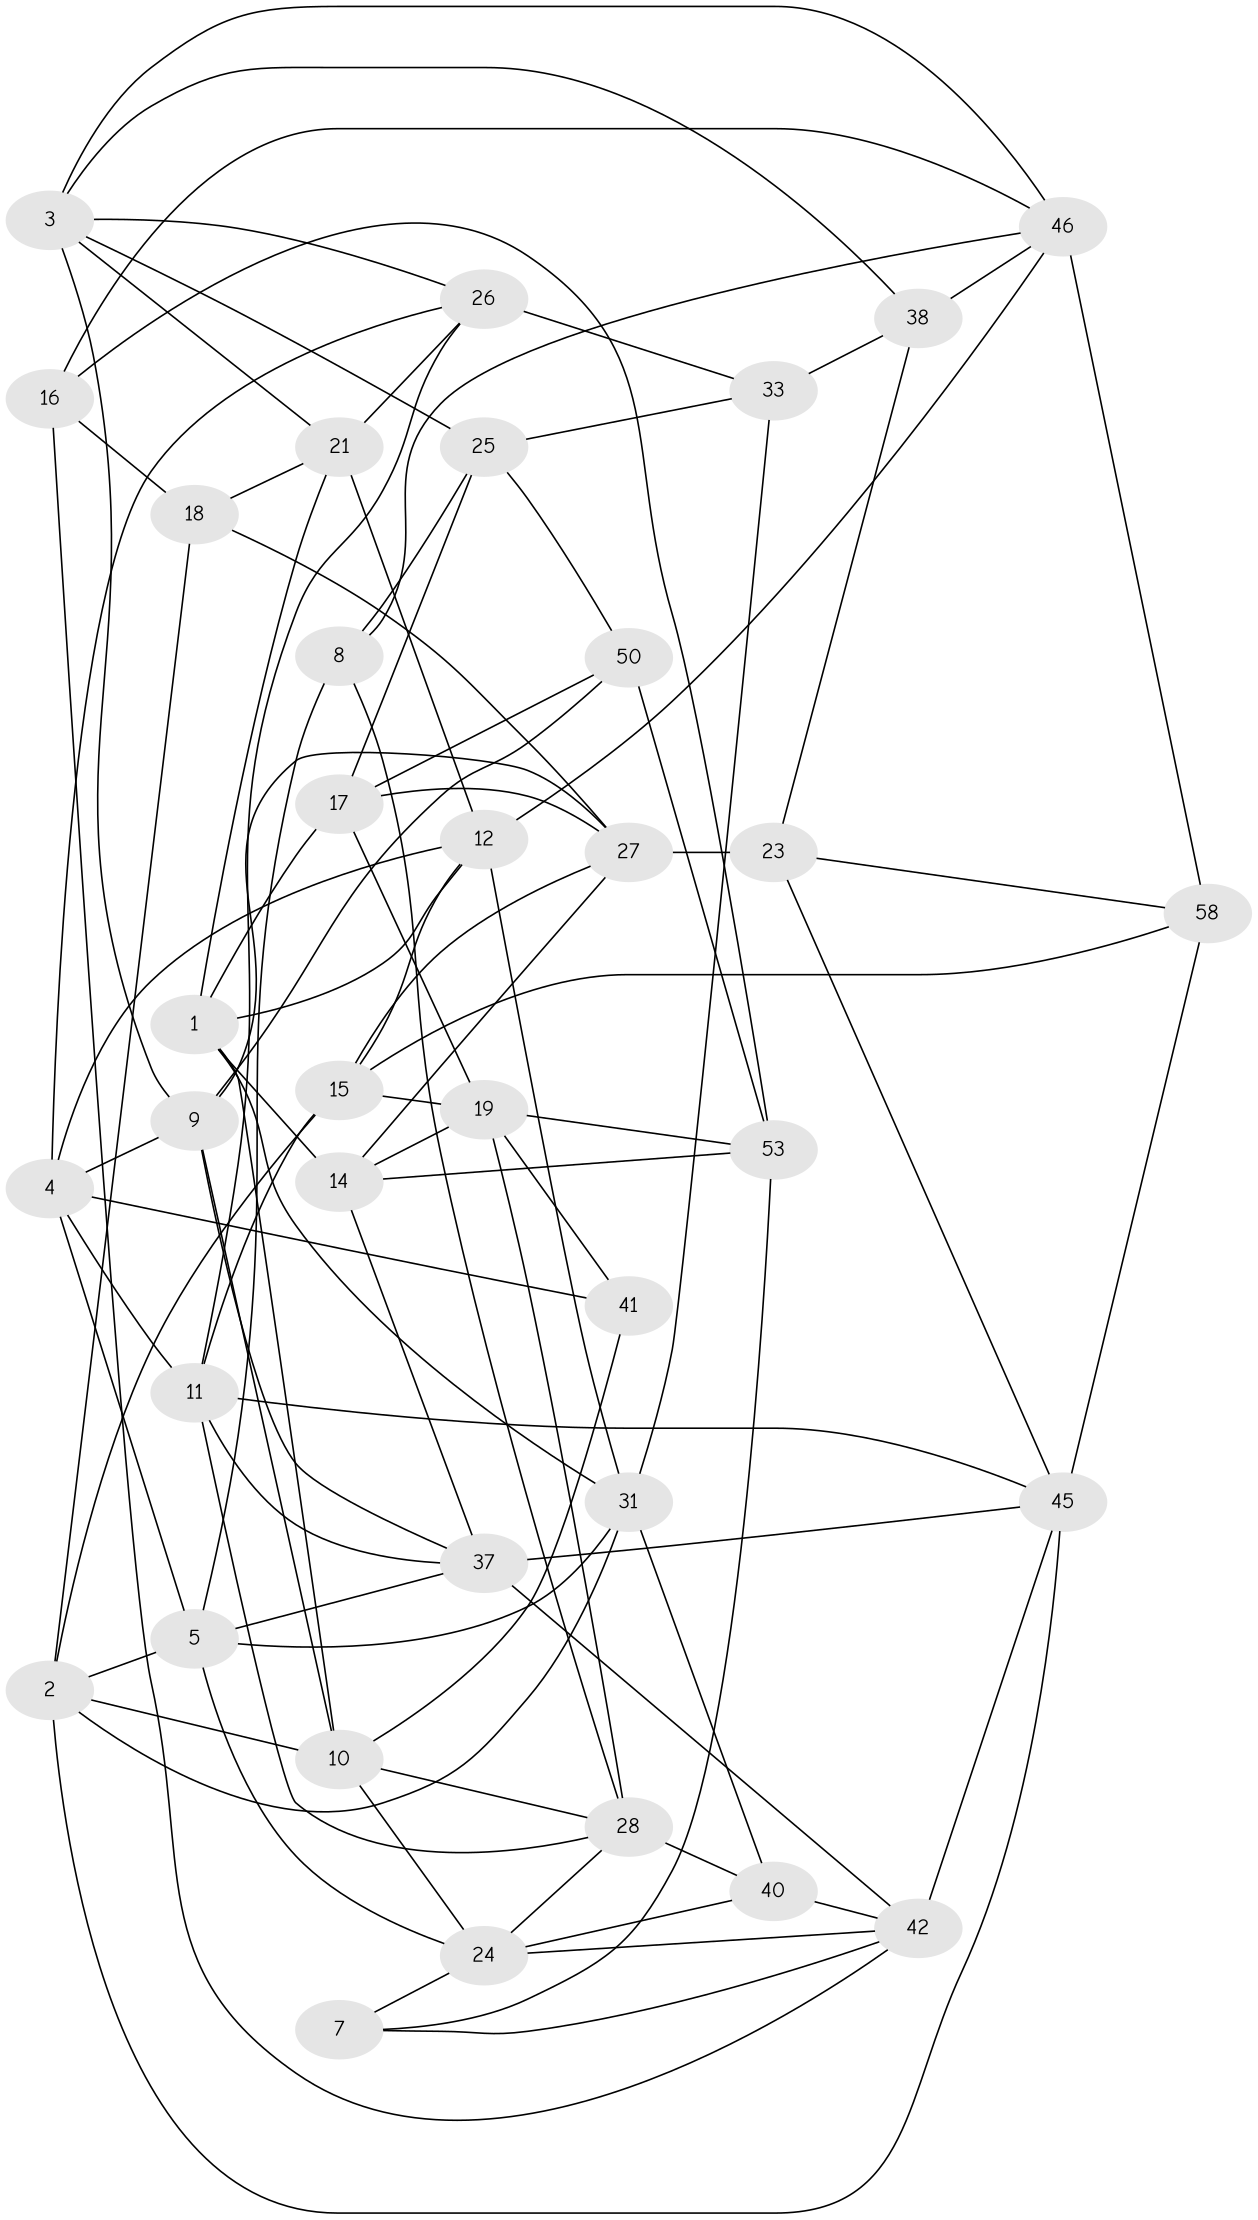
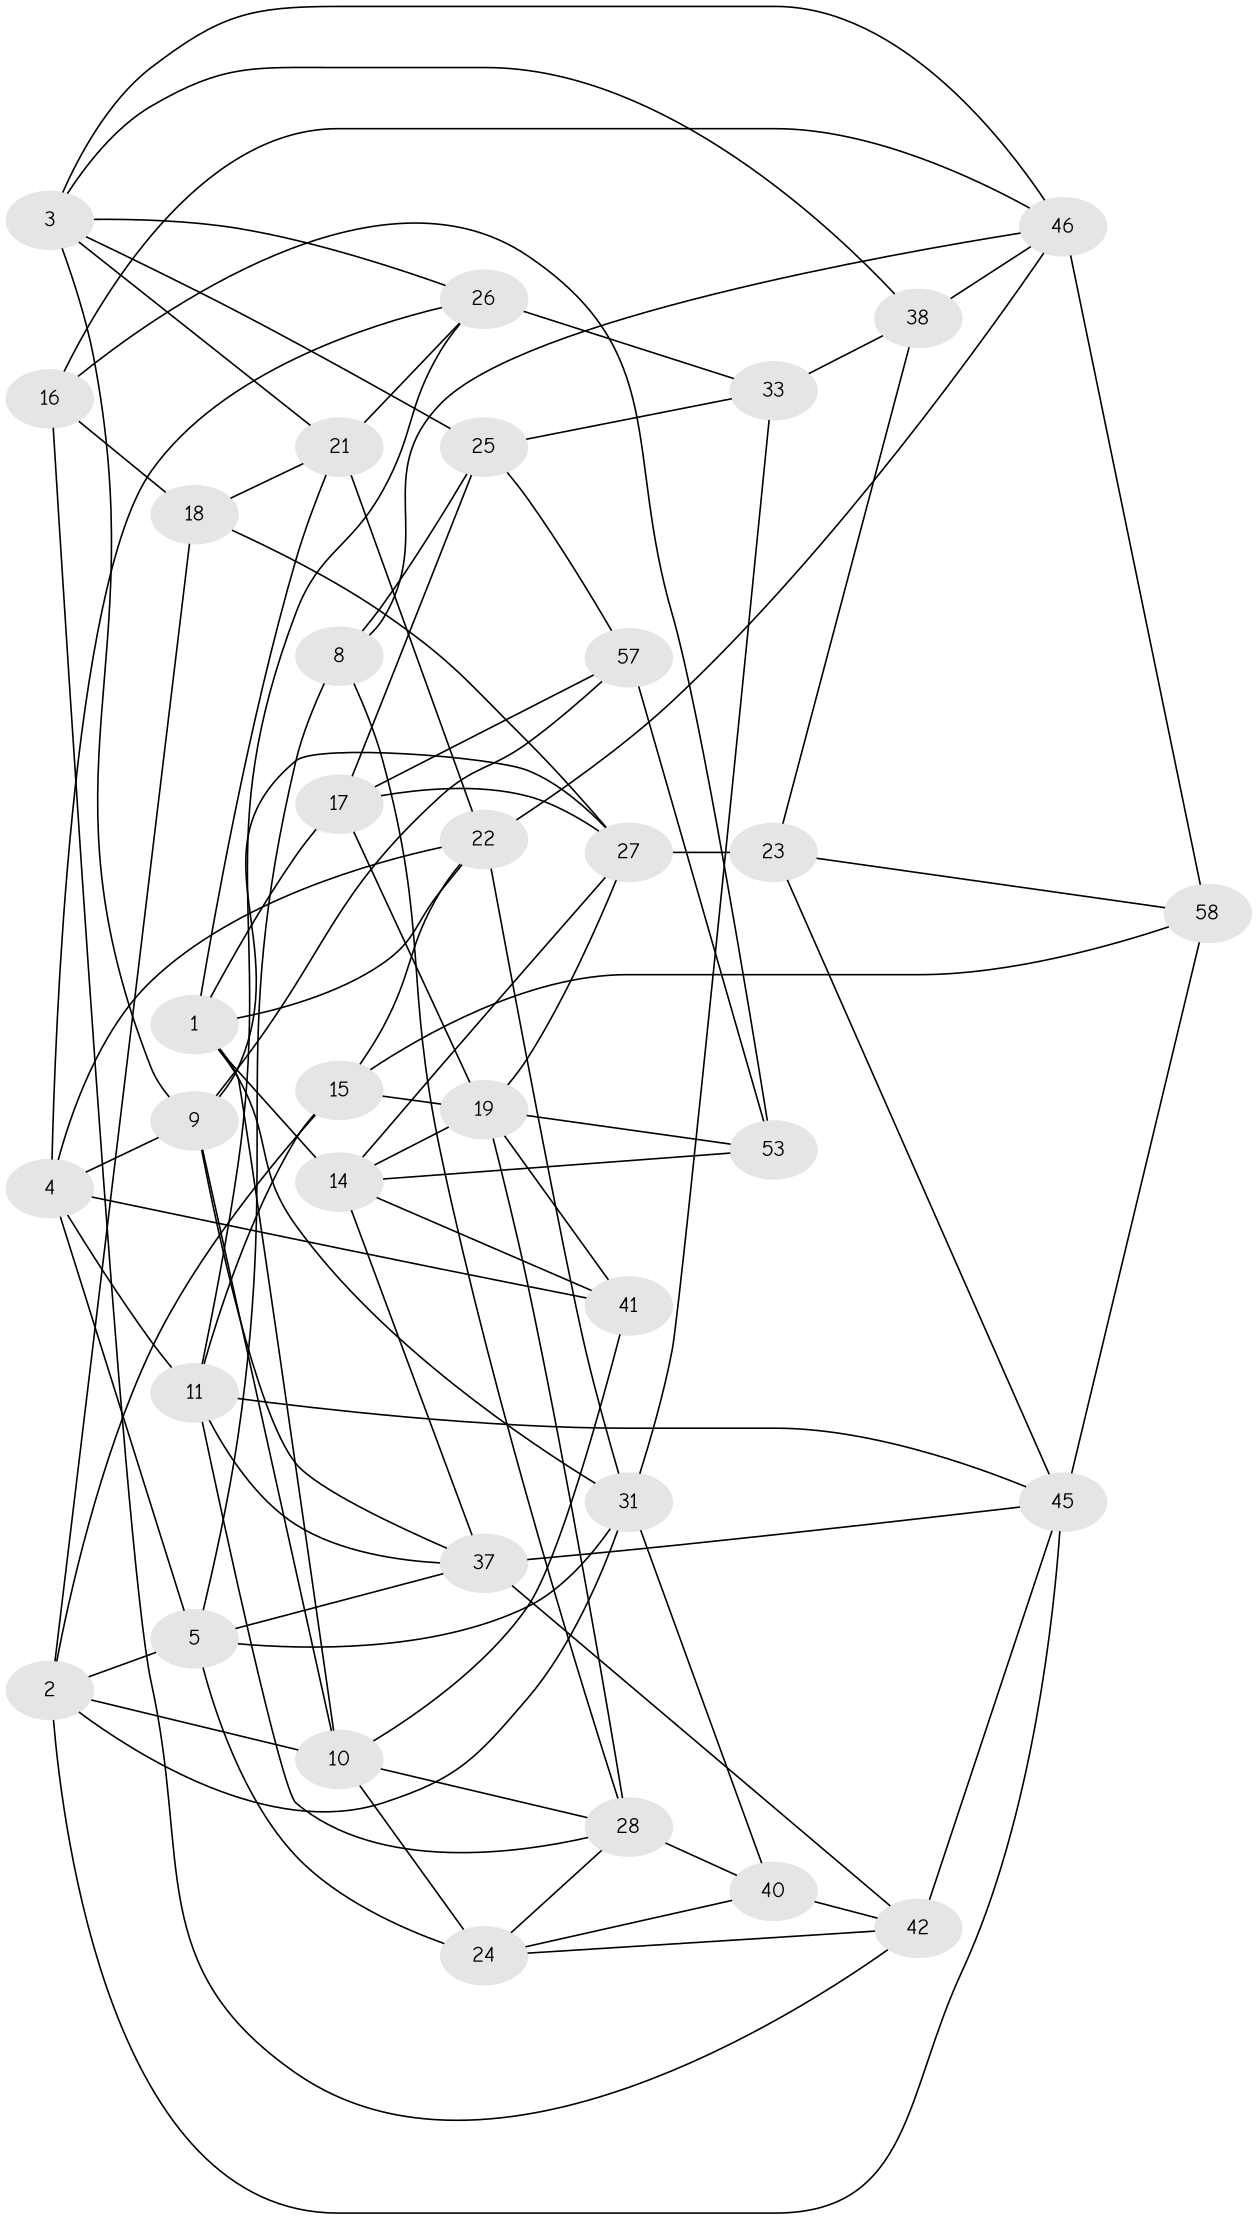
(629, 658) -> (629, 658)
(484, 840) -> (484, 840)
(454, 942) -> (563, 996)
none -> (484, 1244)
(339, 2030) -> none
